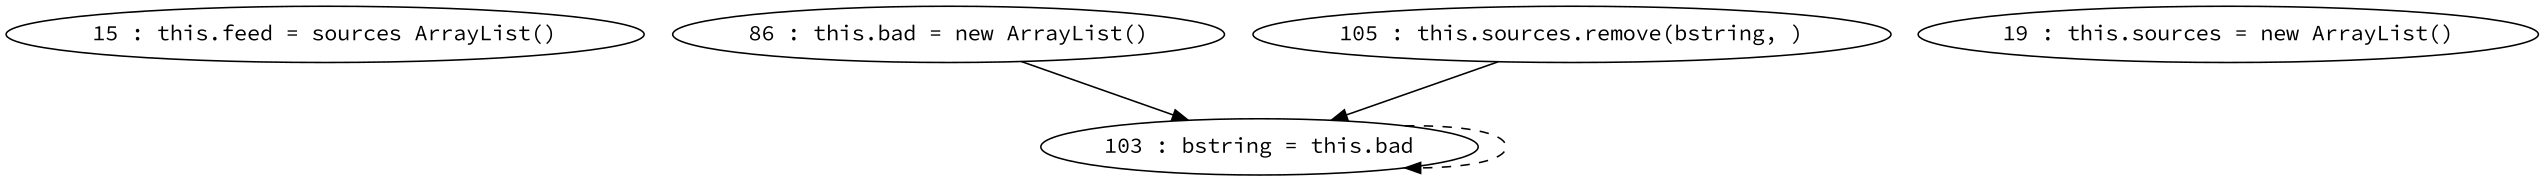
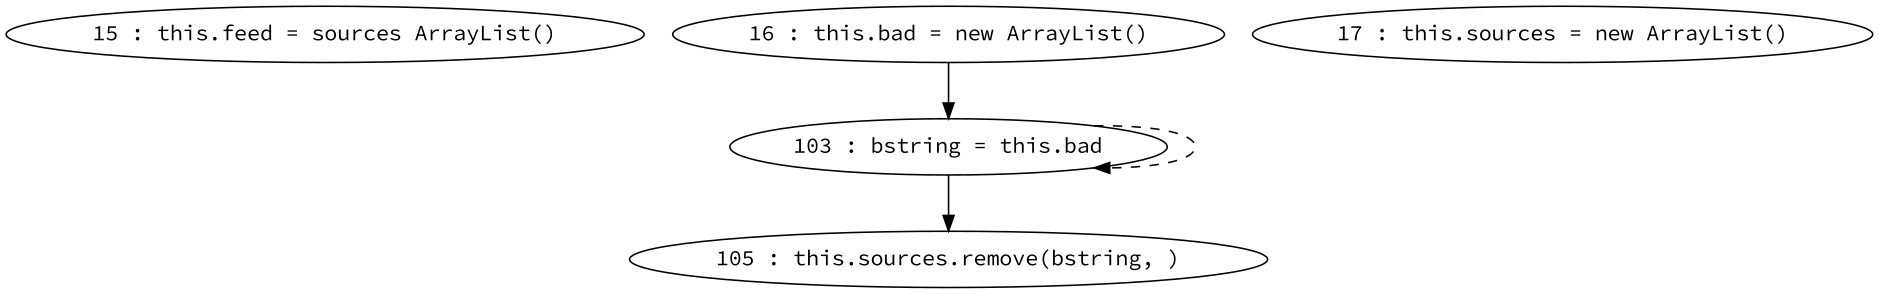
(949, 34) -> (949, 34)
(2228, 34) -> (1563, 34)
(1422, 88) -> (949, 195)
